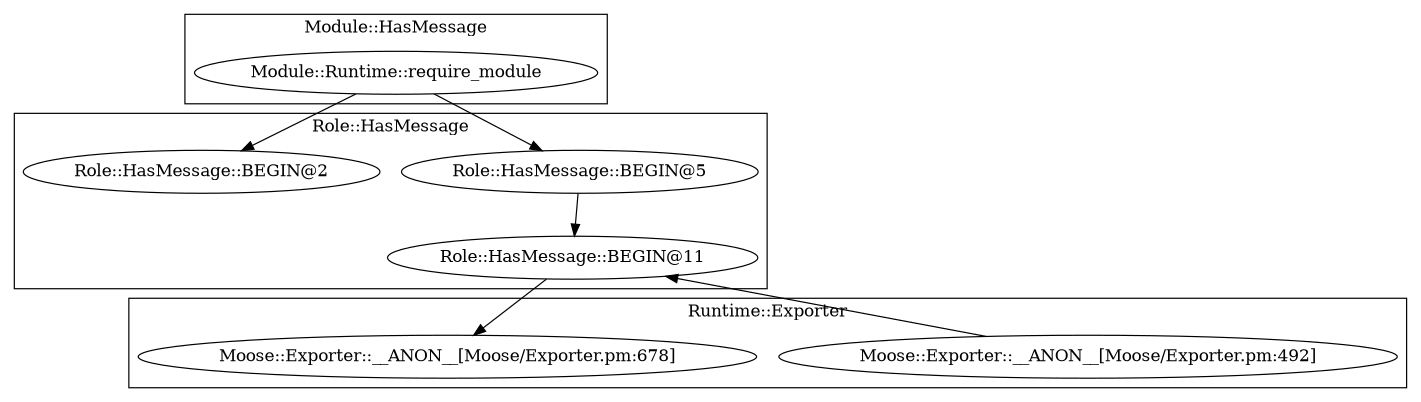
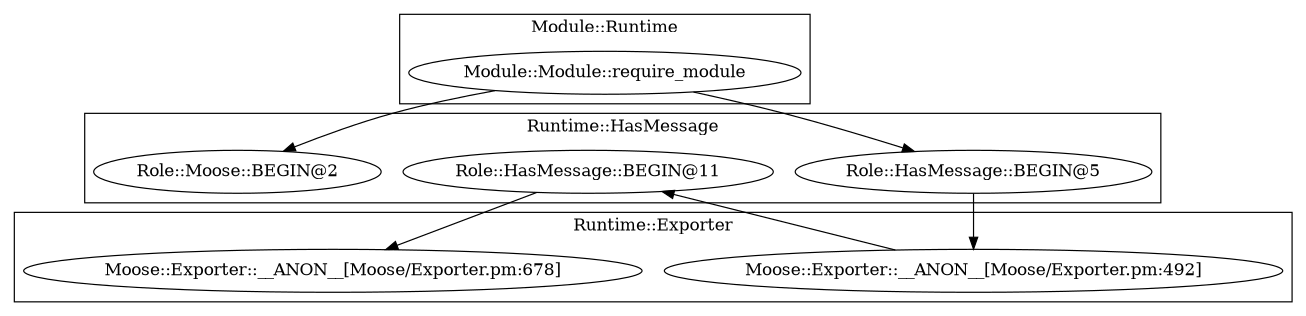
(396, 28) -> (605, 28)
(396, 73) -> (605, 73)
(391, 127) -> (623, 127)
(202, 172) -> (237, 172)
(577, 209) -> (974, 220)
